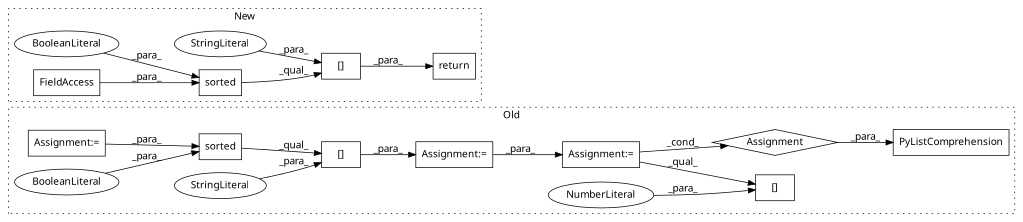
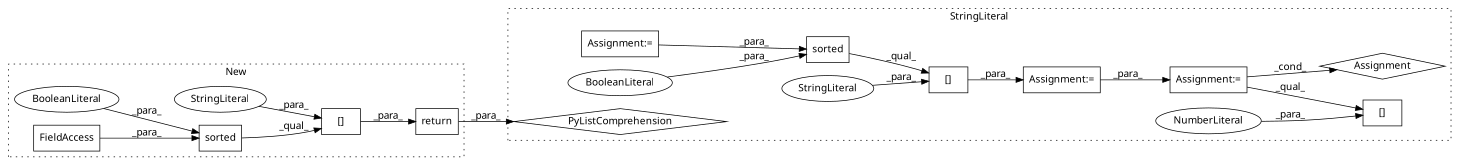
(512, 115) -> (979, 17)
(862, 142) -> (482, 122)
(951, 142) -> (620, 122)
